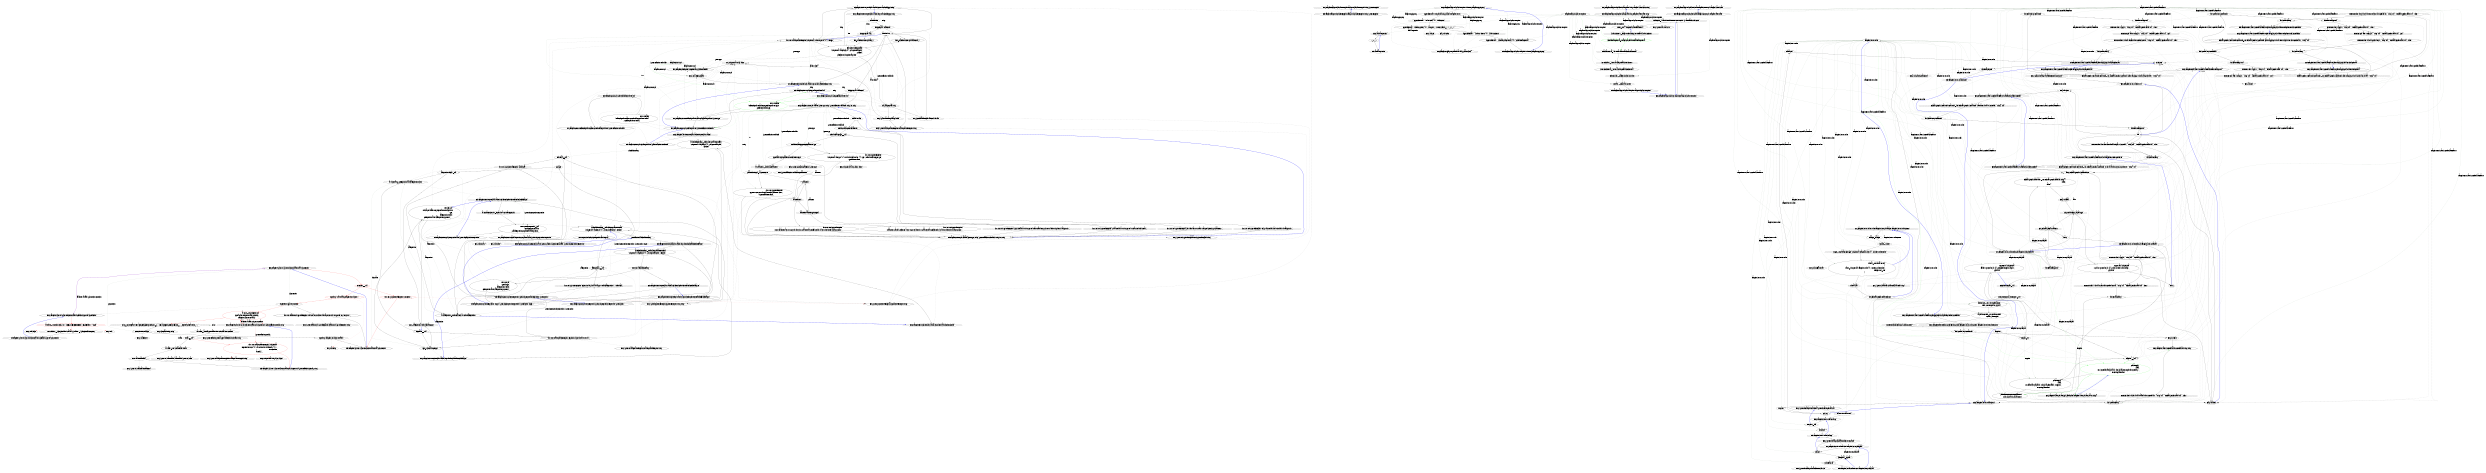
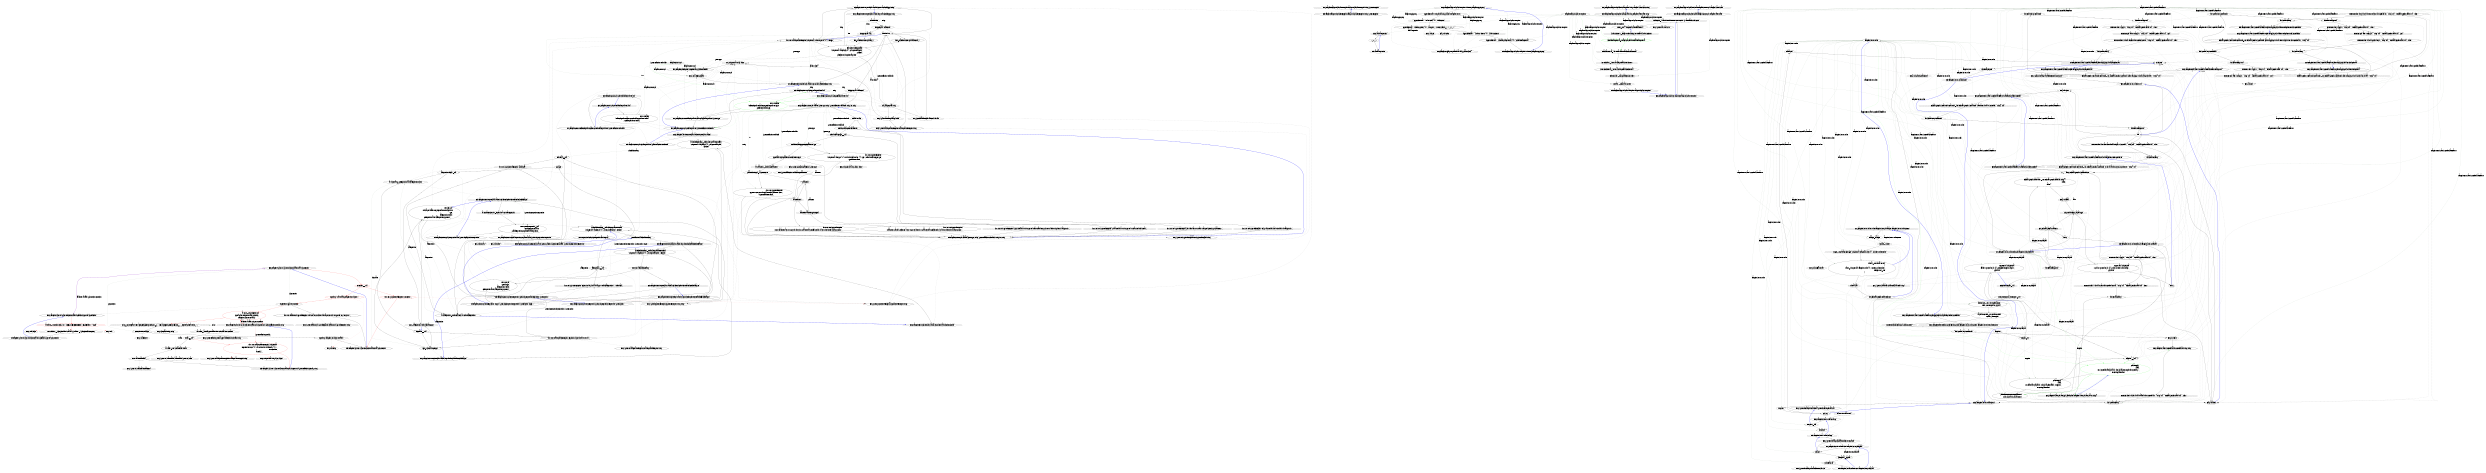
(1622, 76) -> (1622, 76)
none -> (614, 106)
